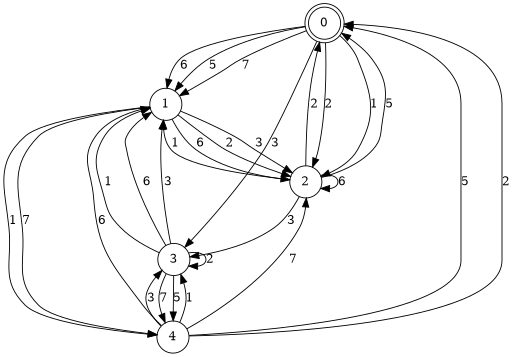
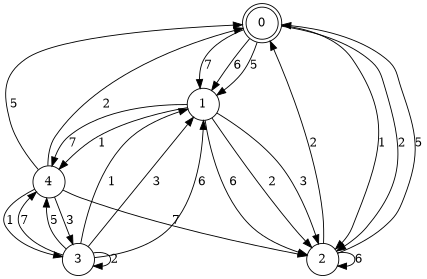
(265, 148) -> none
(218, 169) -> none
(95, 213) -> none
(257, 238) -> none
